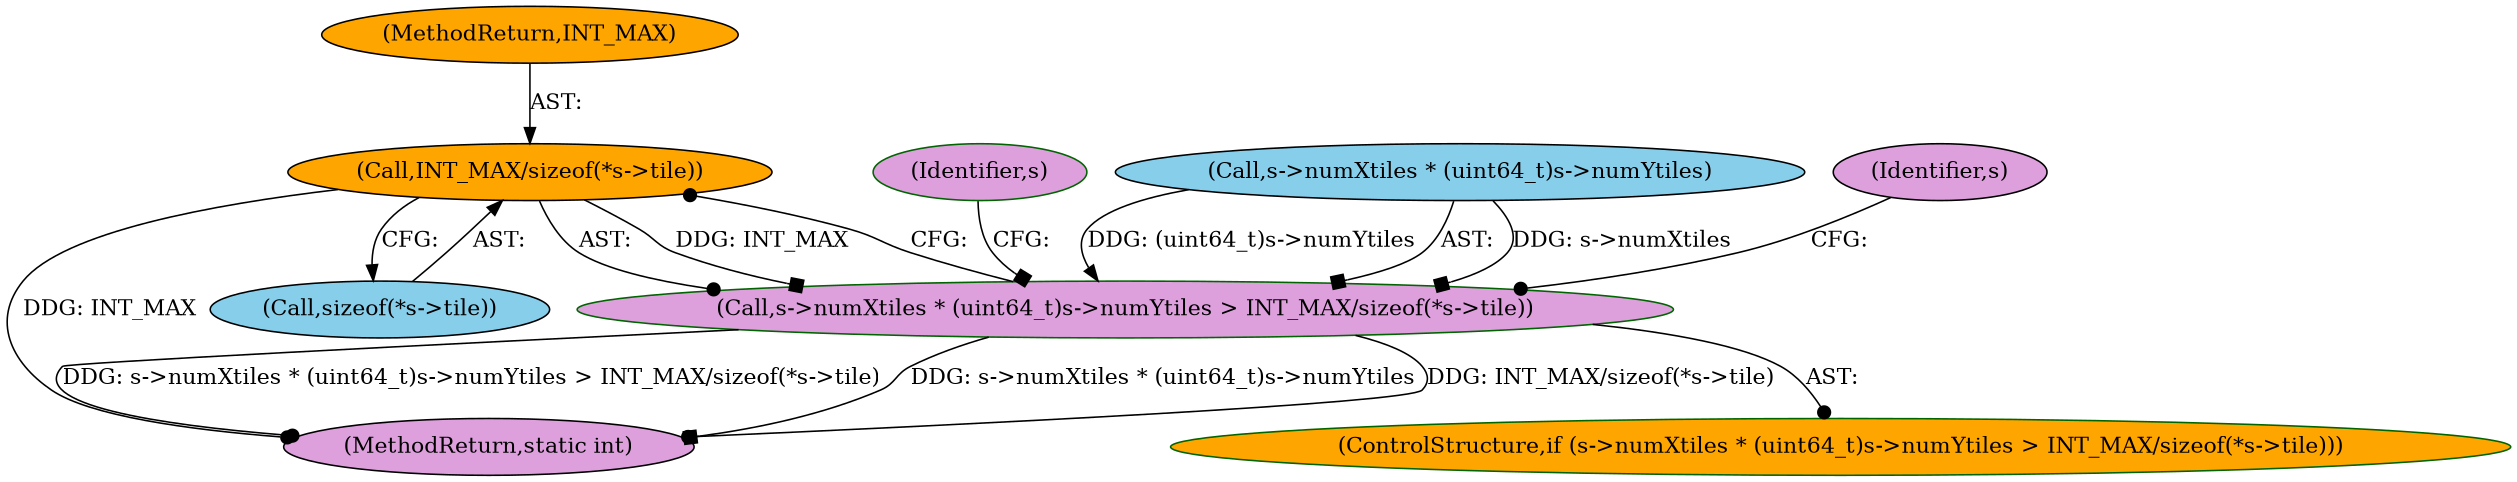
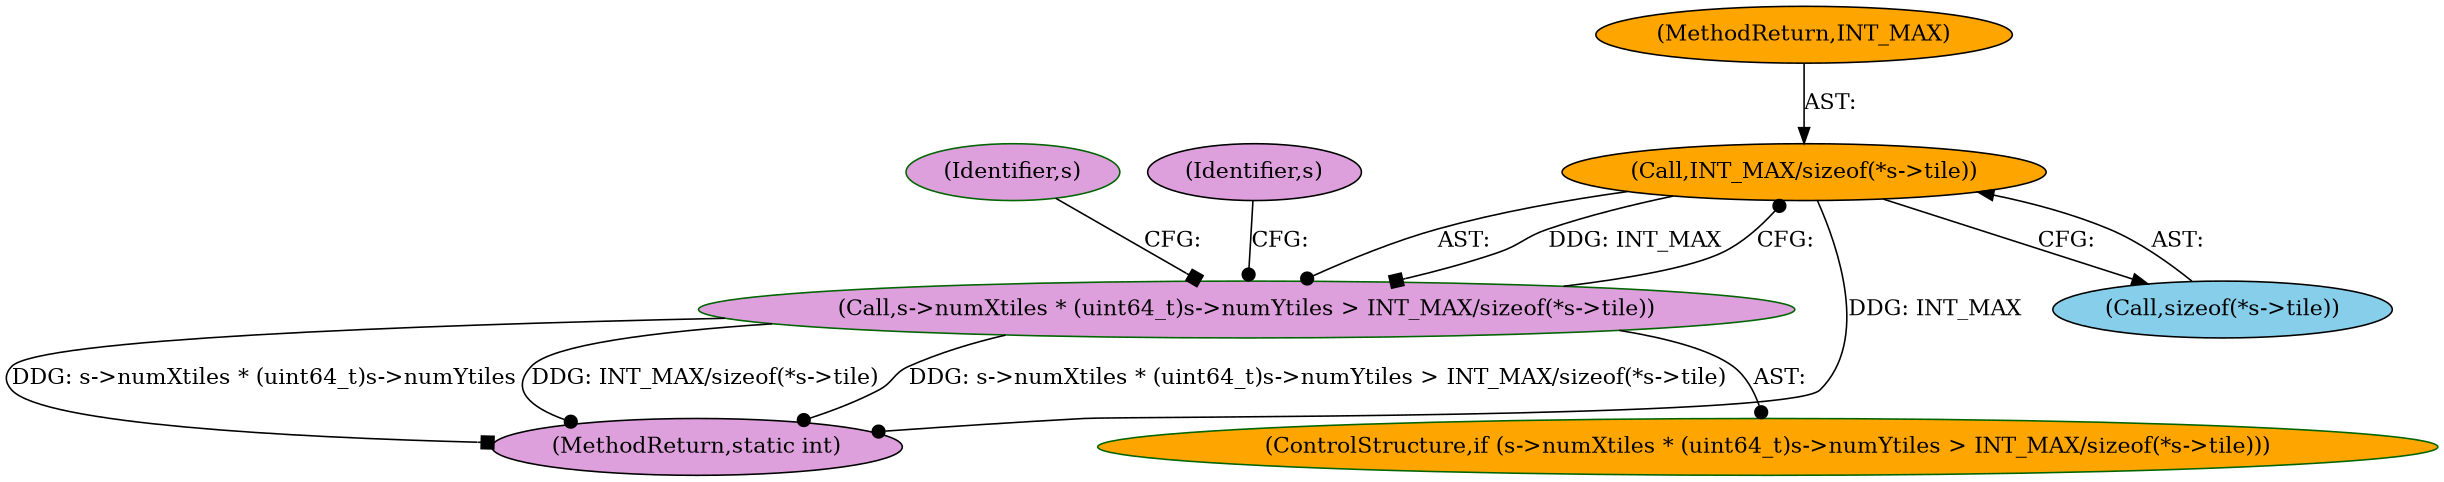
(1460, 172) -> none
